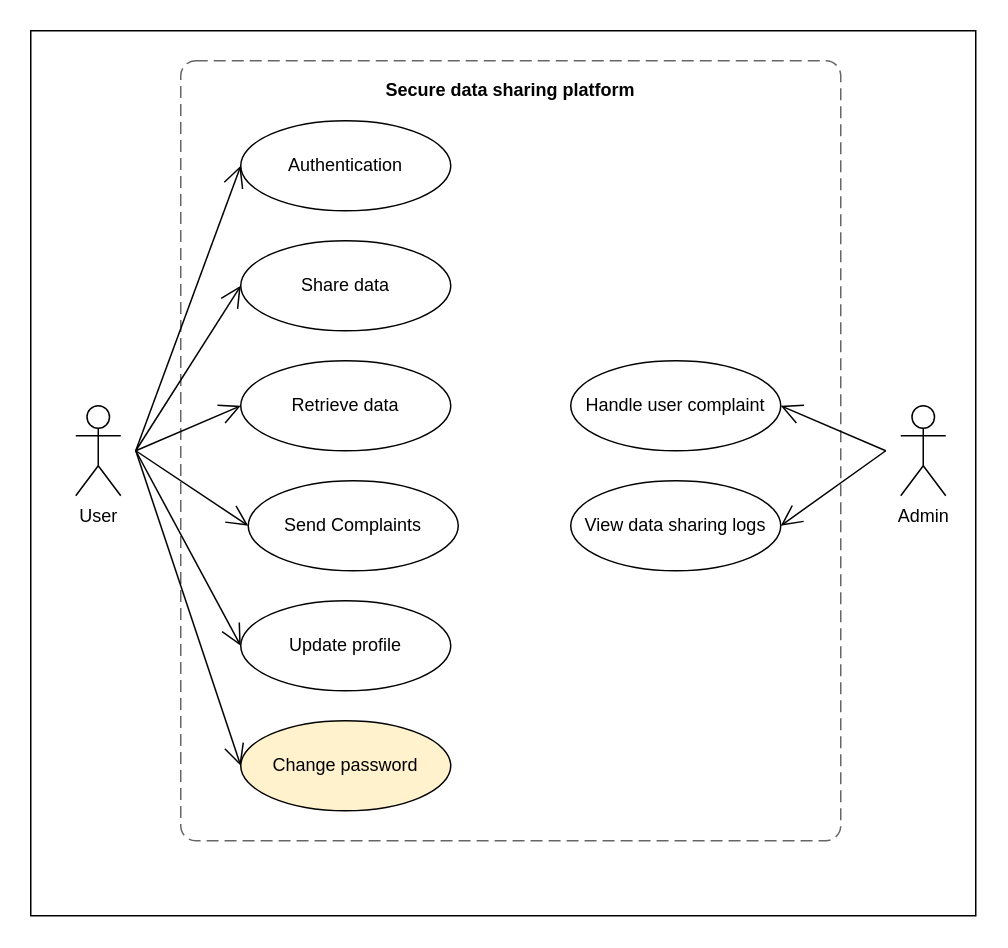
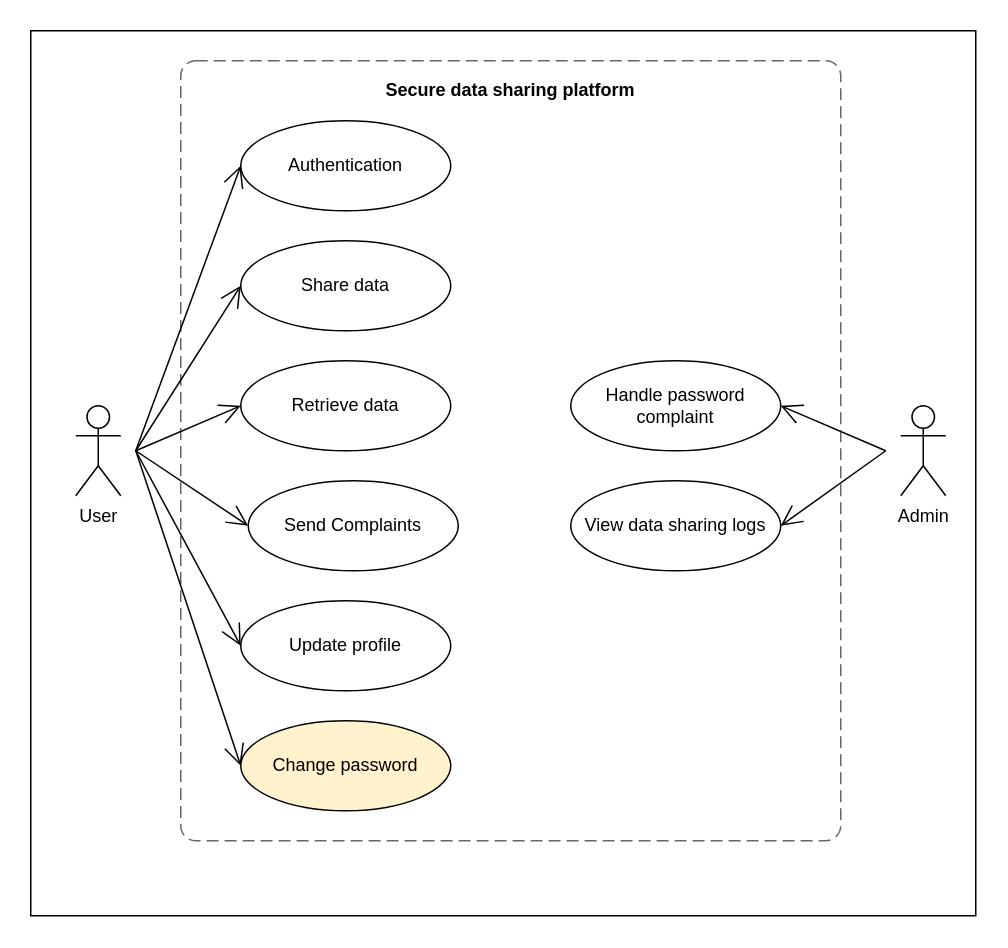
(676, 406) -> (676, 406)
